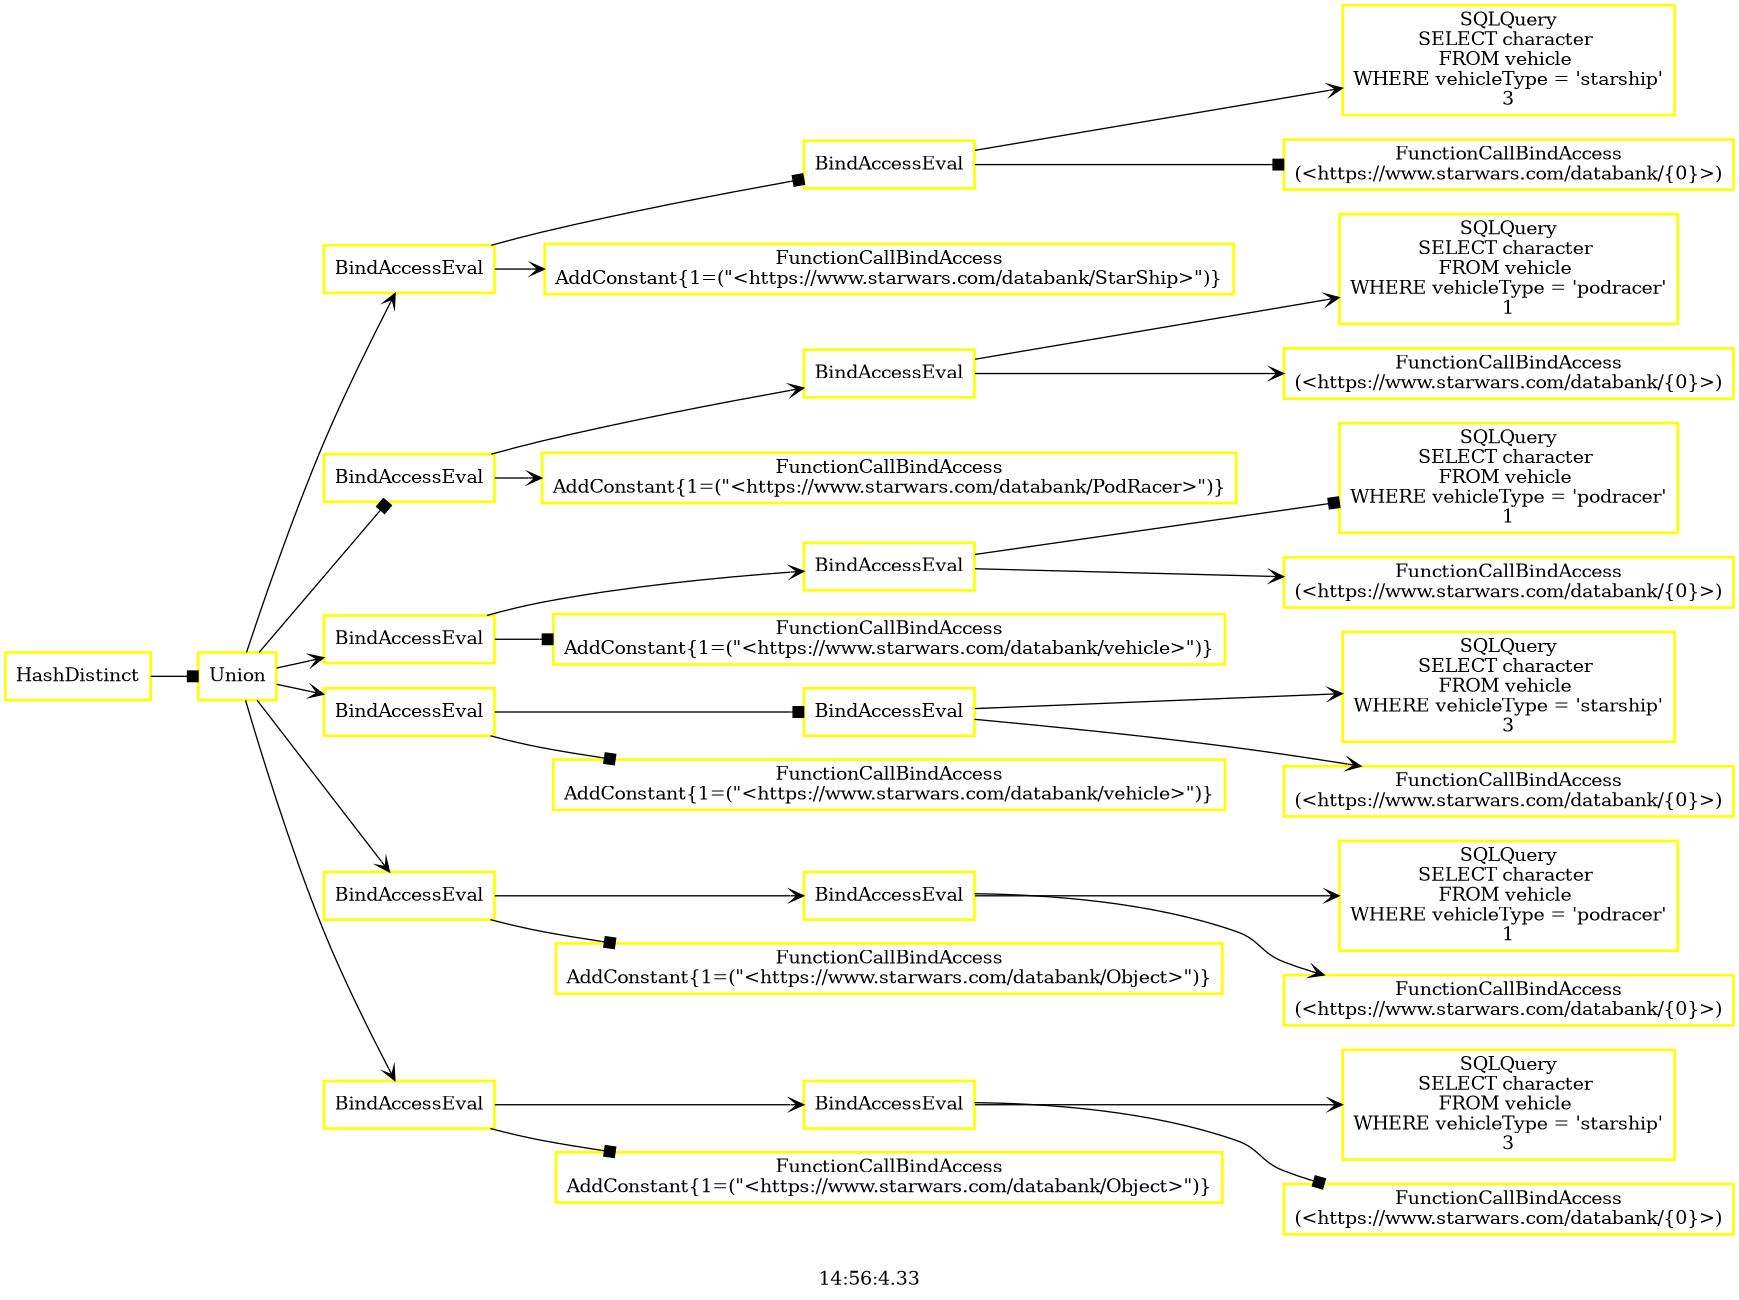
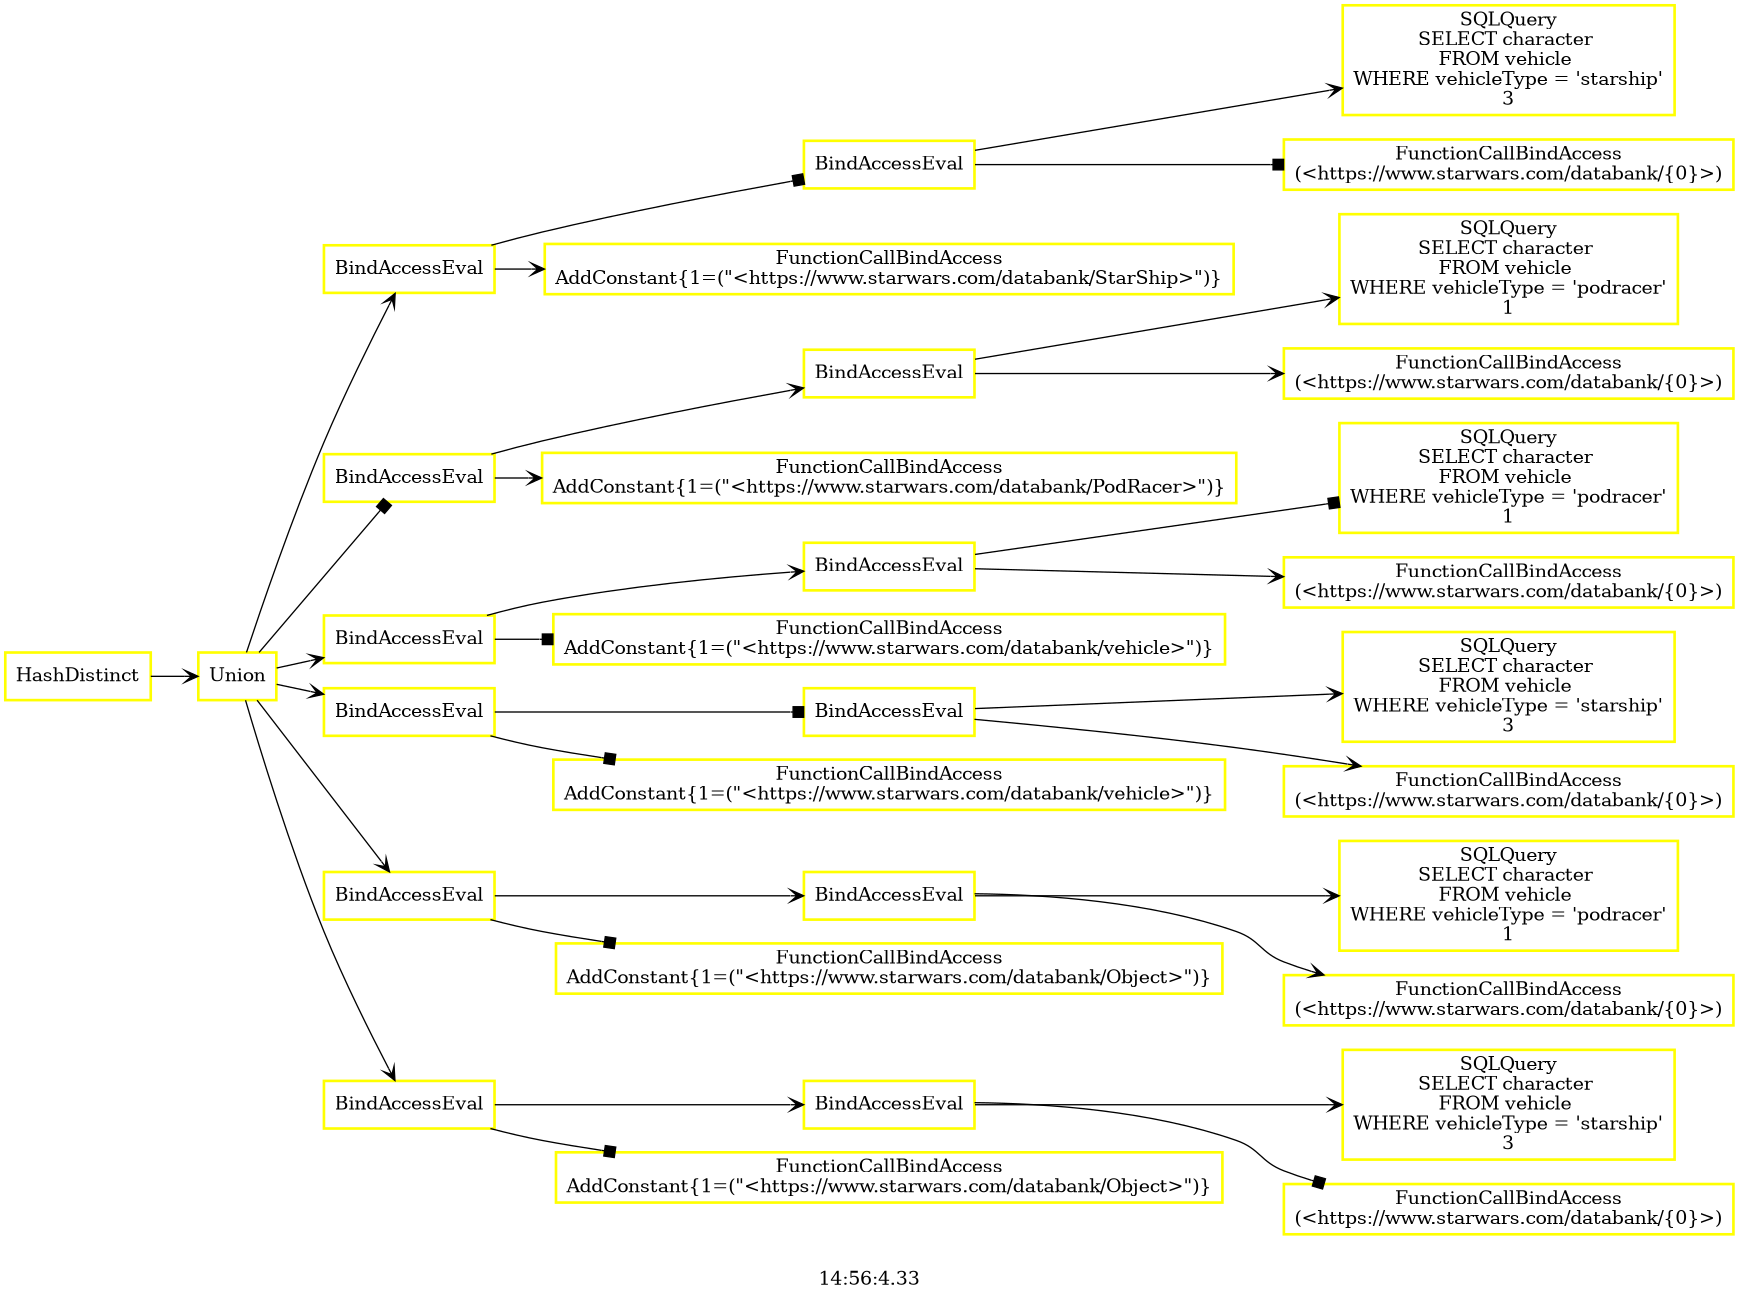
(168, 676) -> (168, 676)
